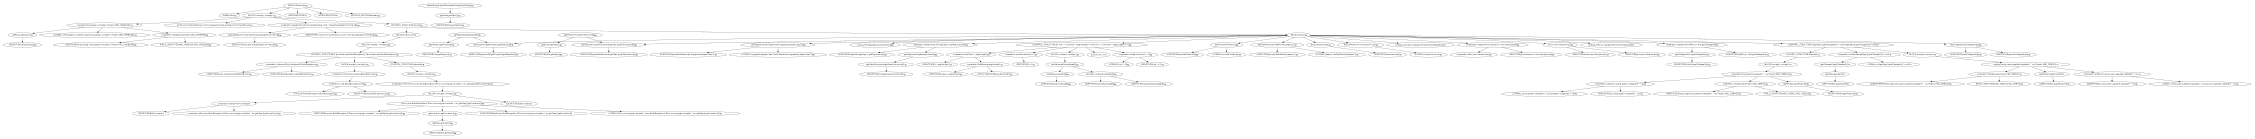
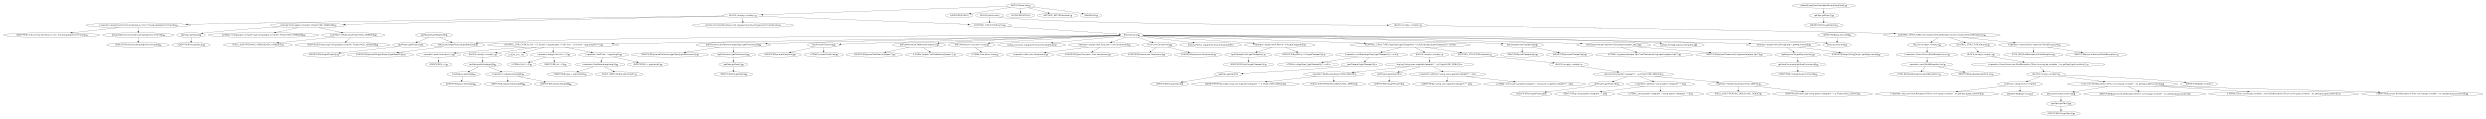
(406, 30) -> (990, 20)
(594, 40) -> (733, 49)
(1352, 50) -> (1837, 39)
